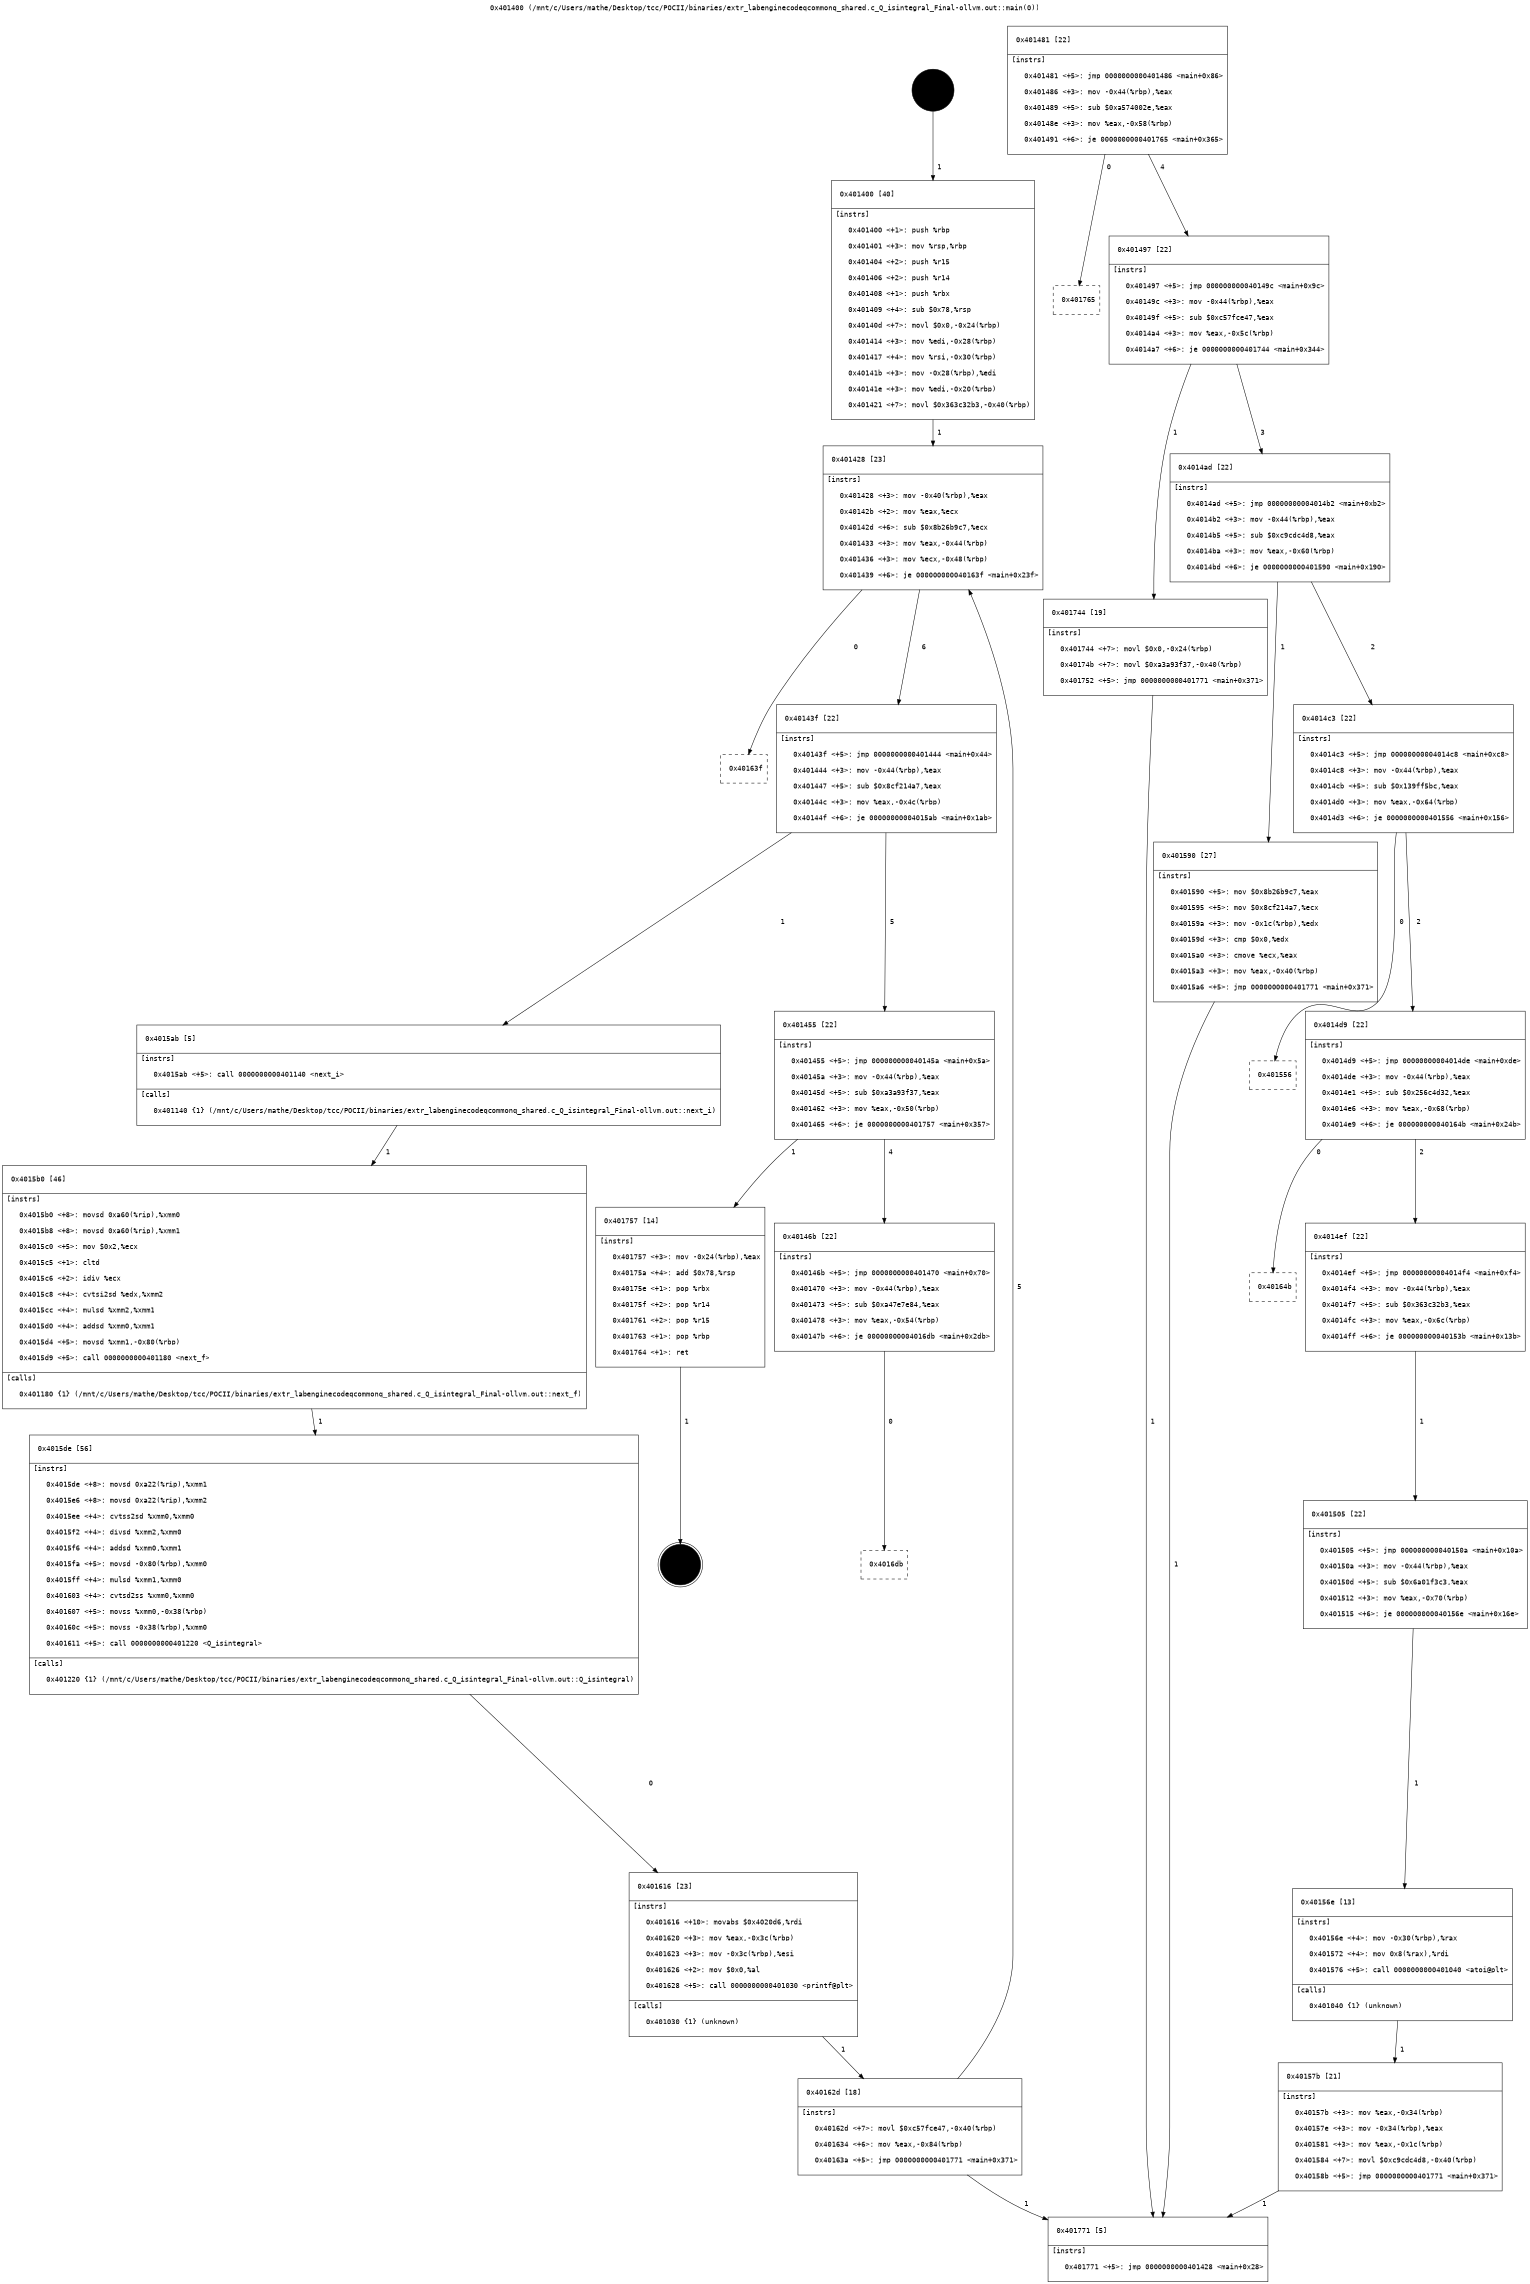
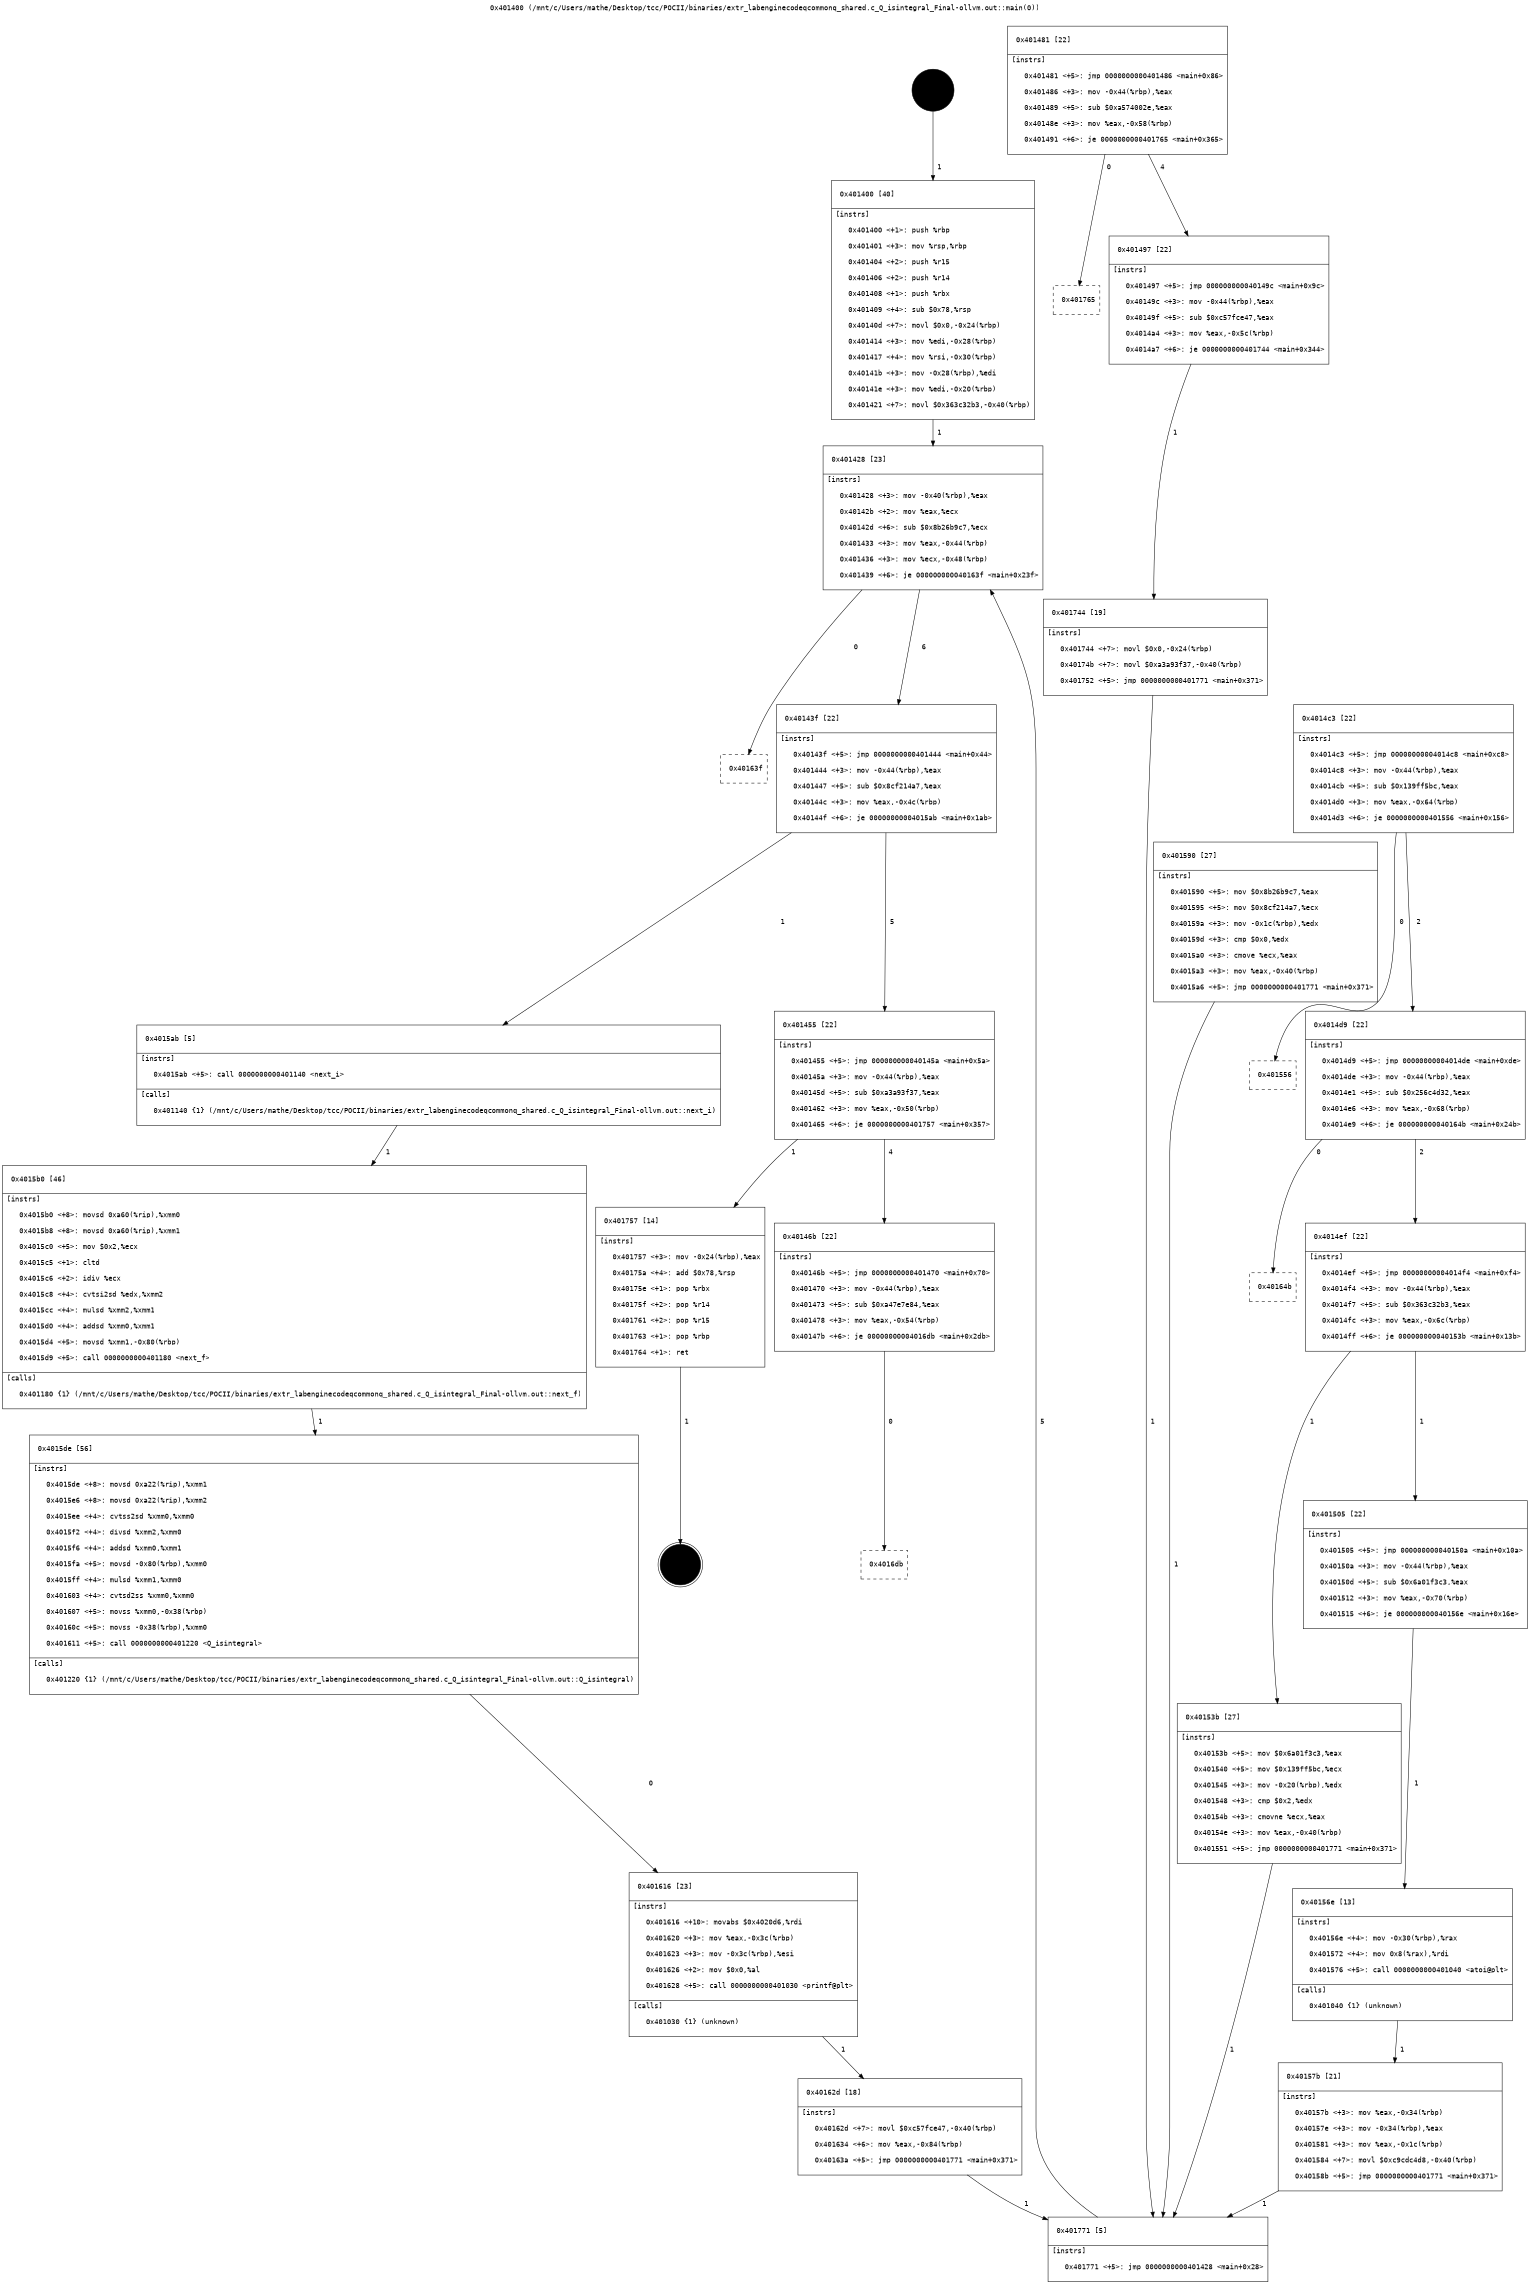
(1280, 518) -> none
(1013, 1341) -> (1036, 1414)
none -> (1289, 1783)
